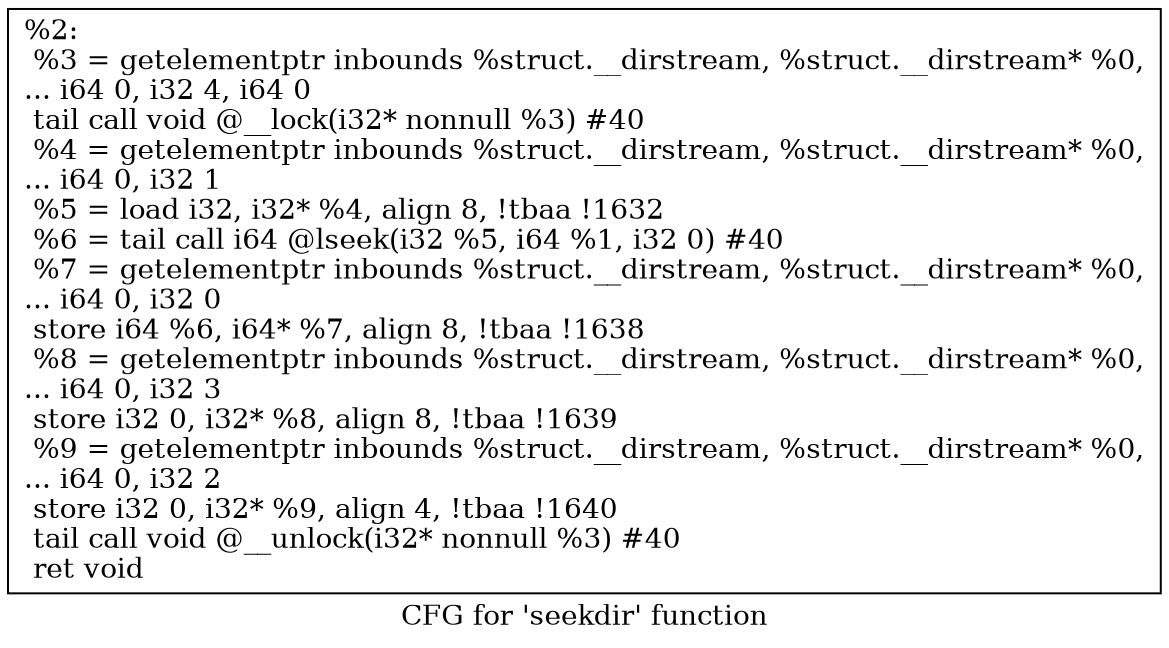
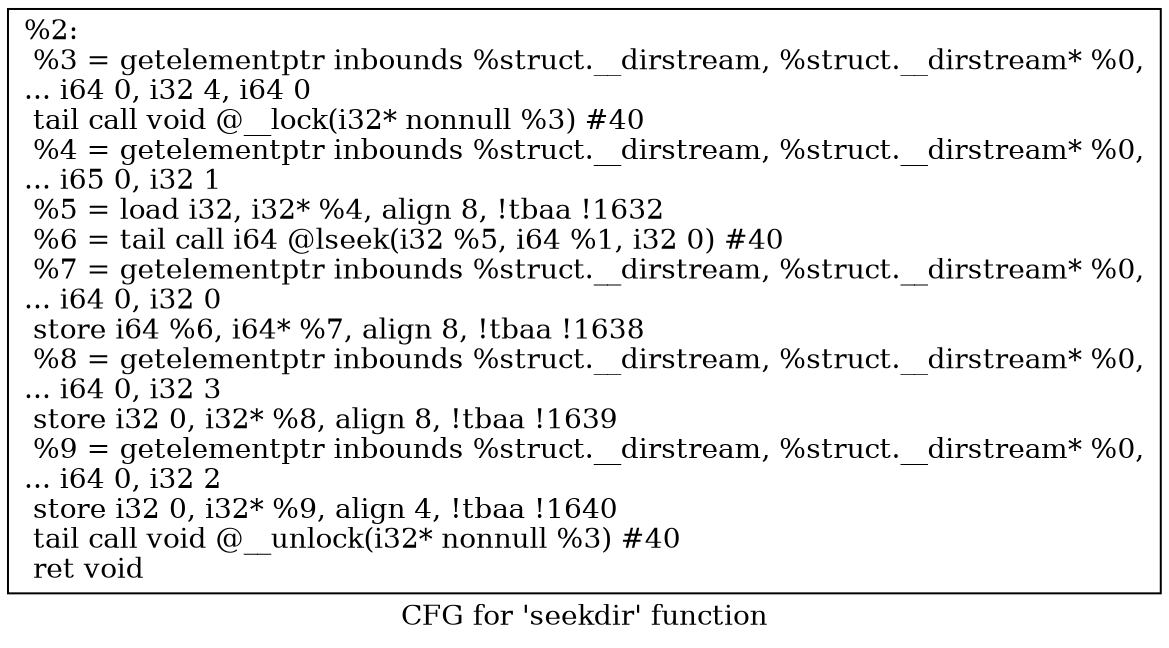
(124, 180) -> (124, 180)
